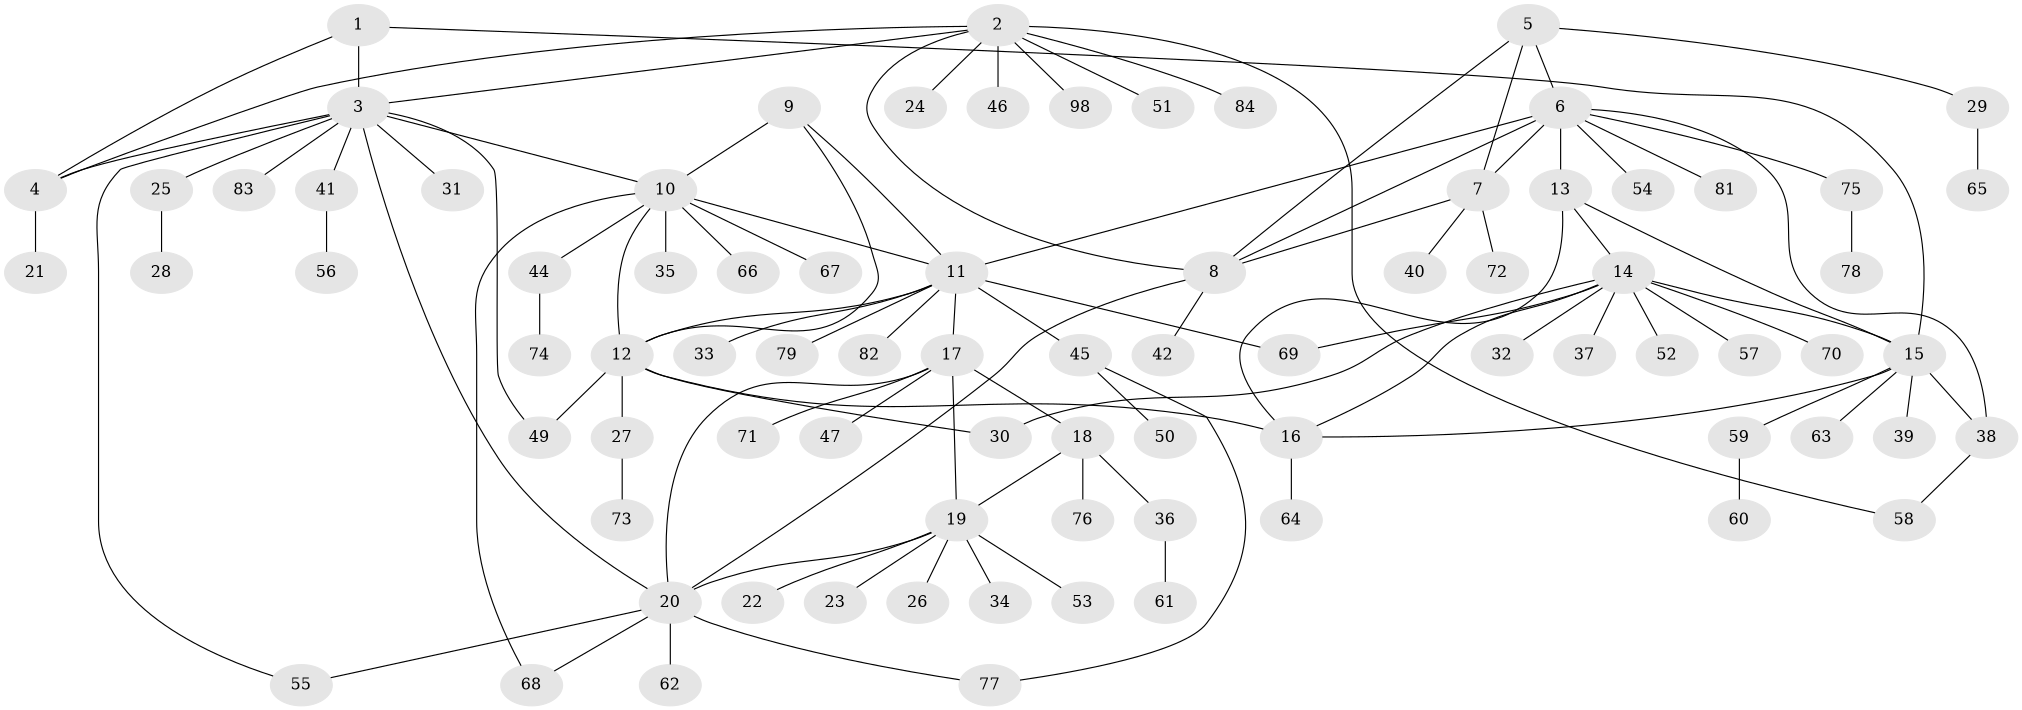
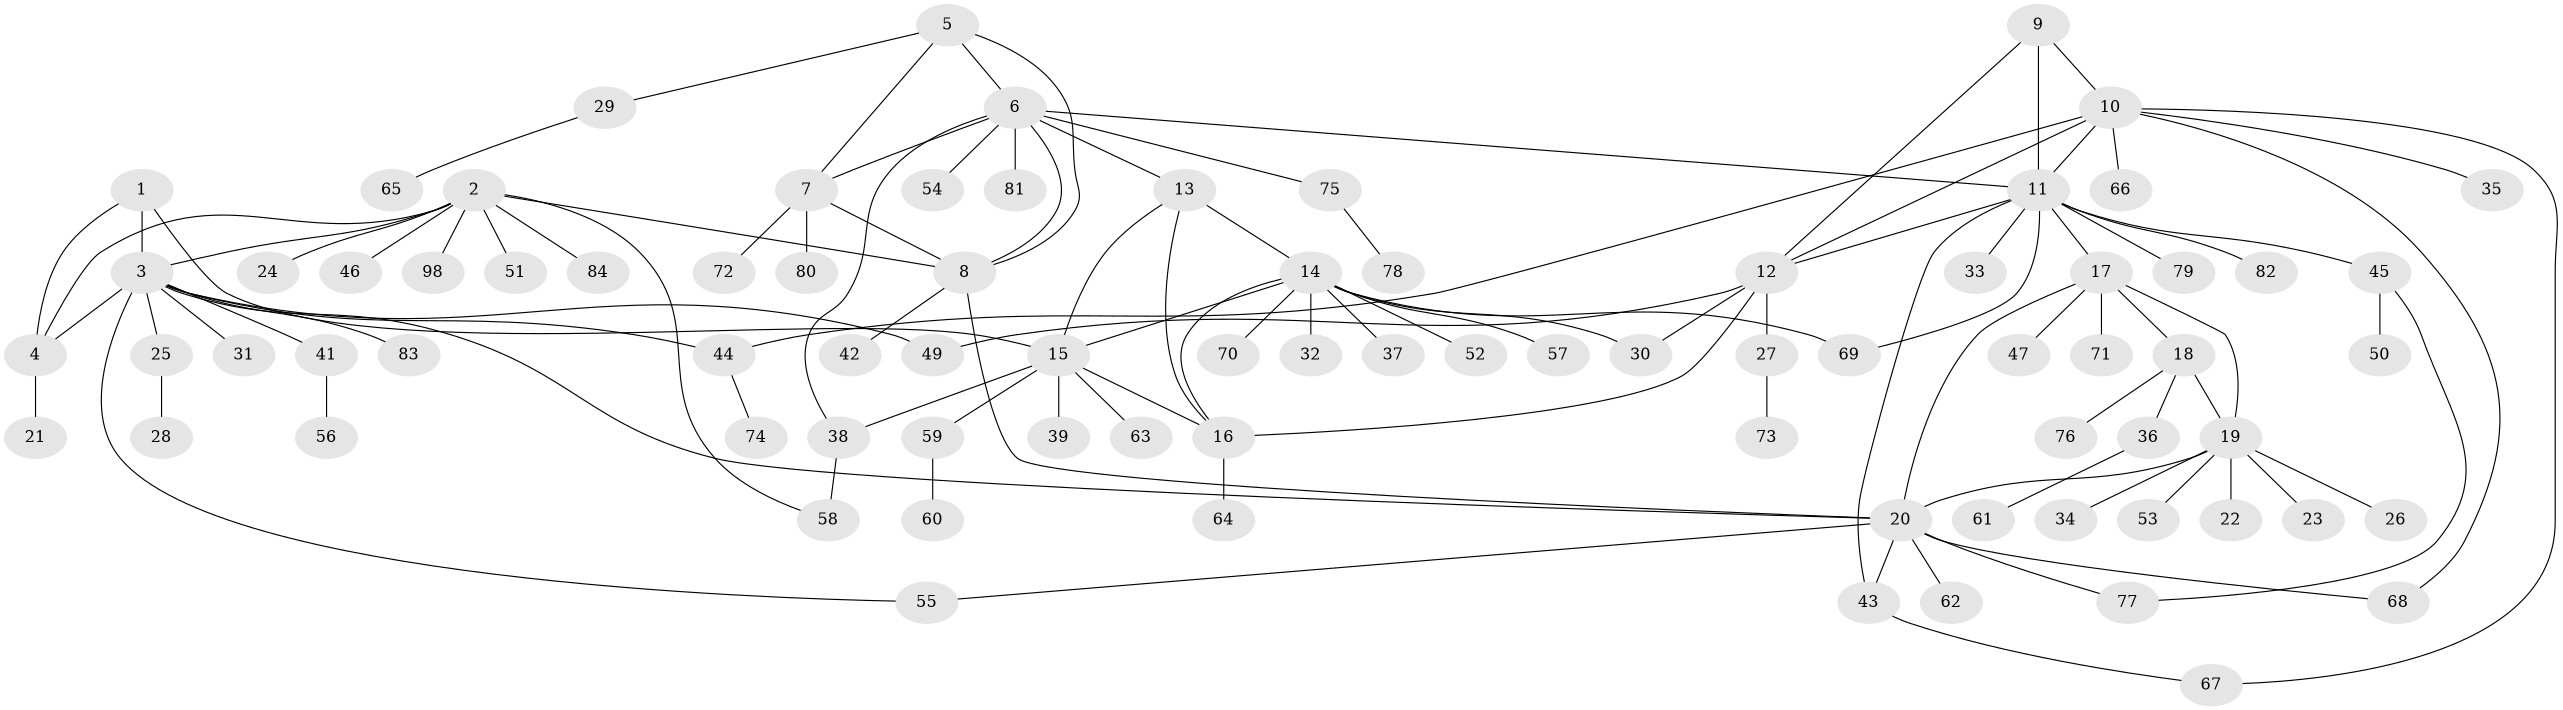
(512, 149) -> (497, 322)
(1415, 273) -> (807, 273)
none -> (1869, 603)
